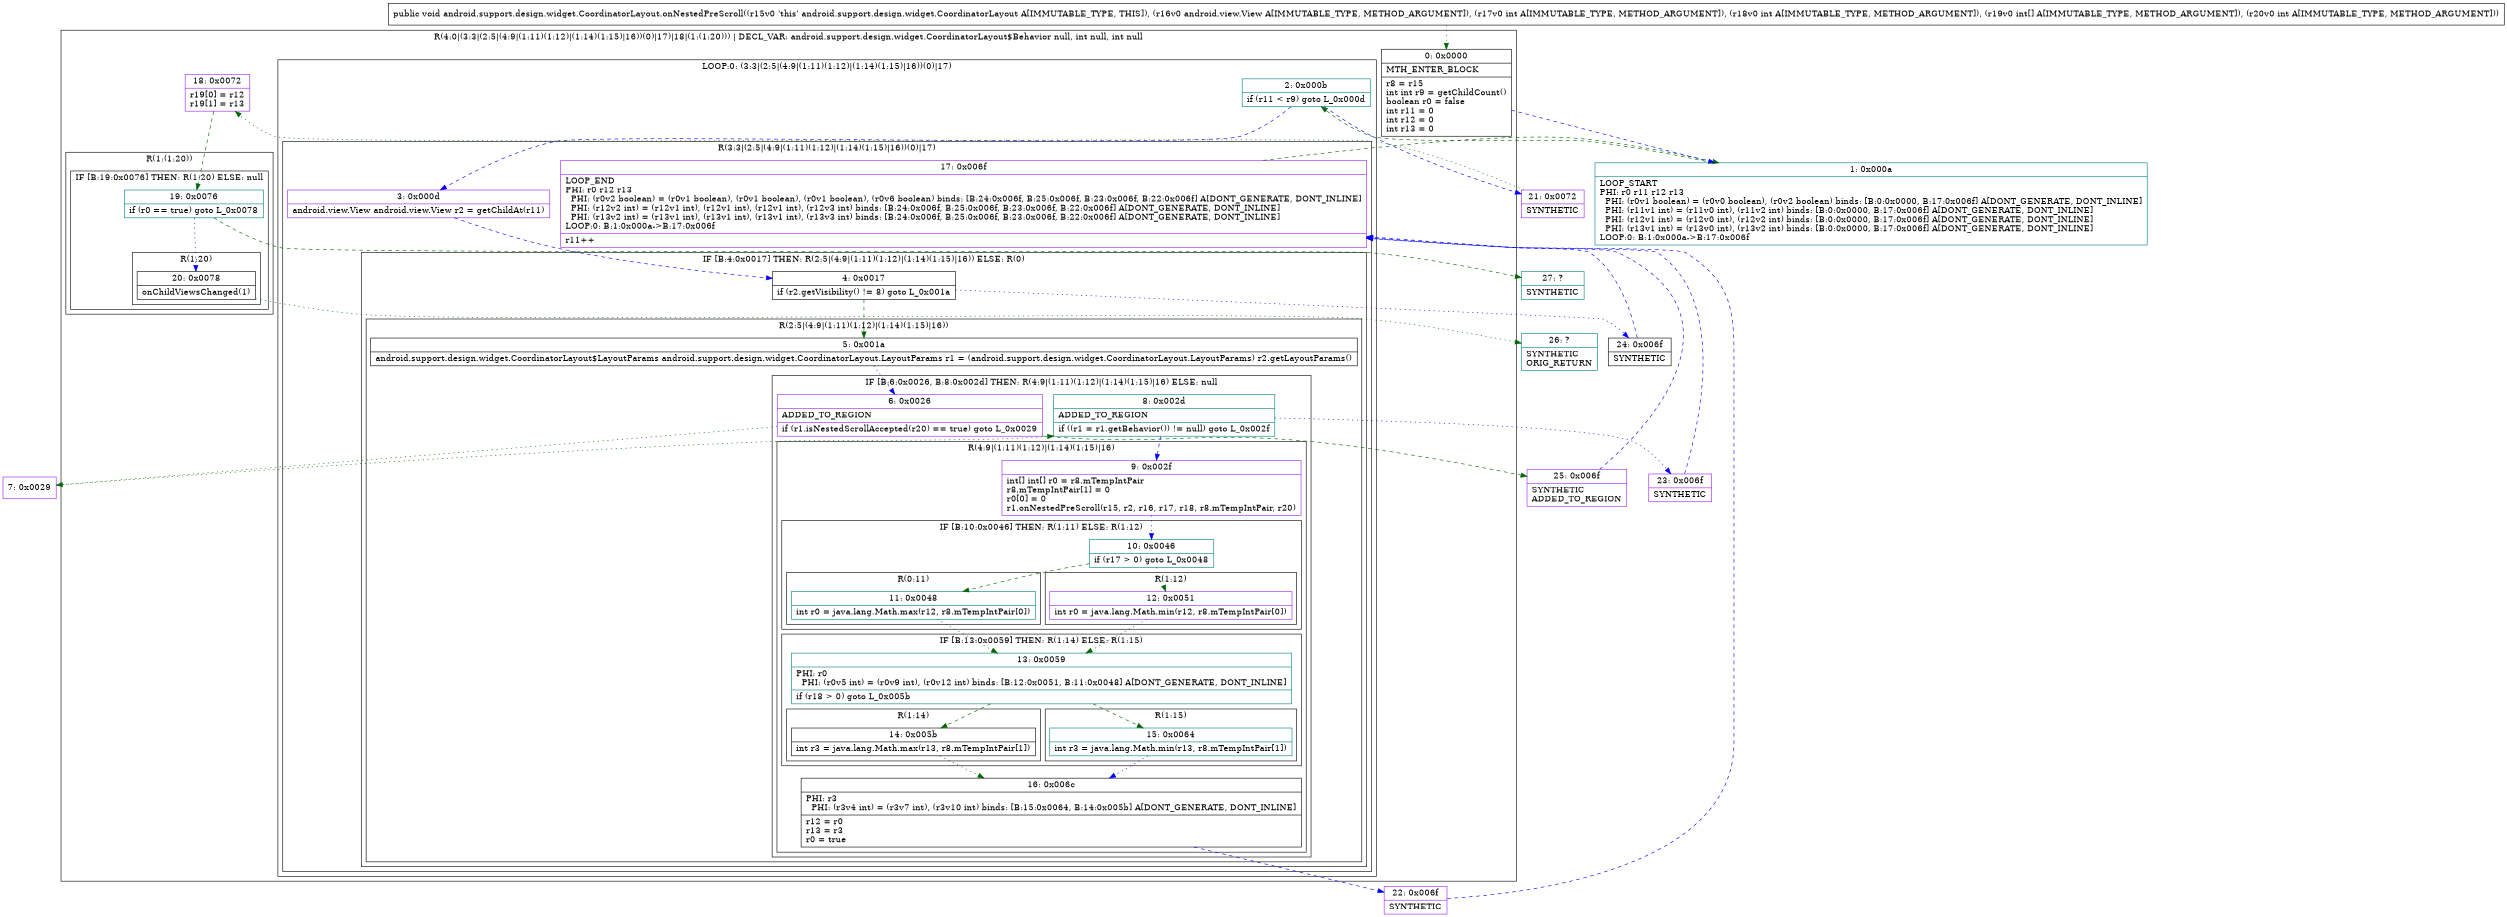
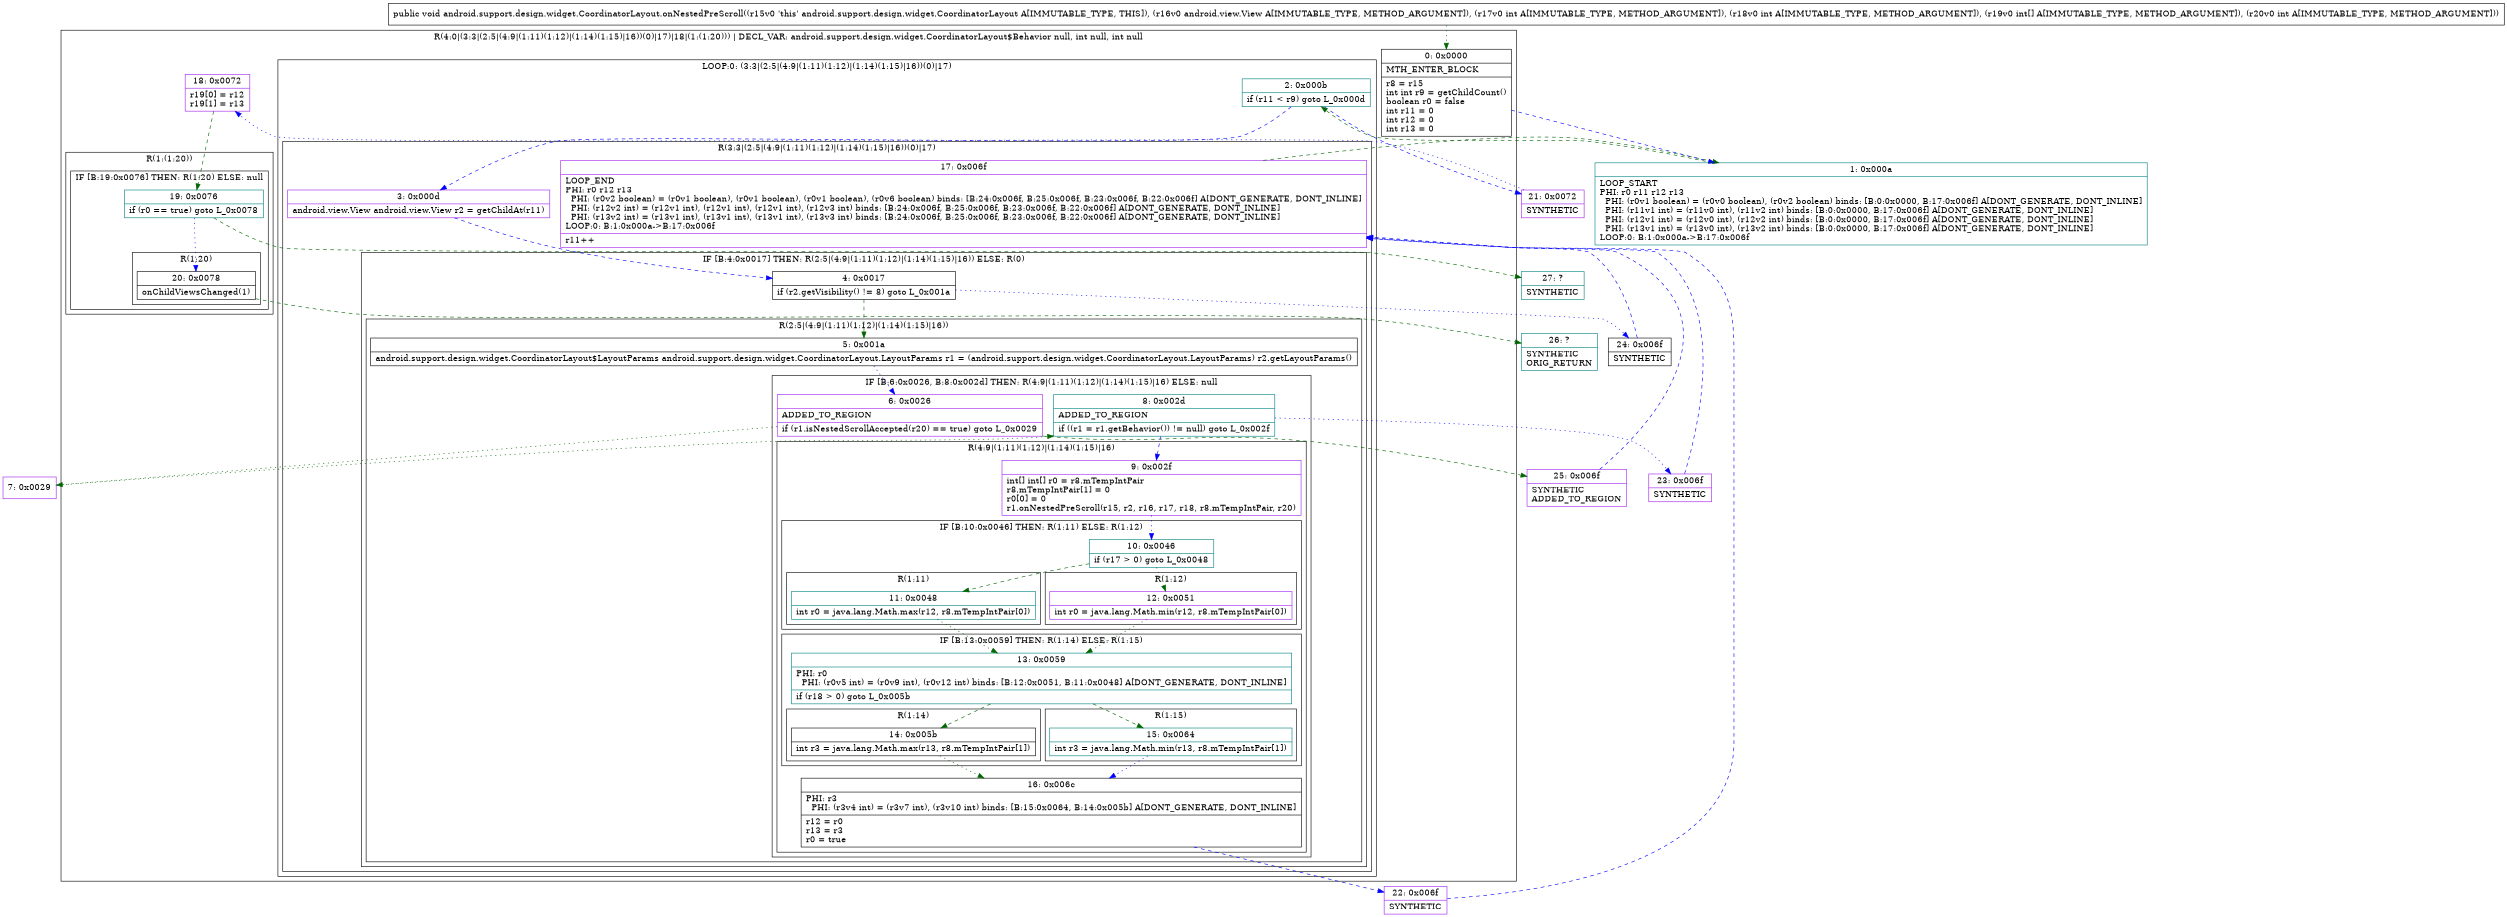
(883, 141) -> (883, 141)
(886, 317) -> (886, 317)
(914, 579) -> (914, 579)
